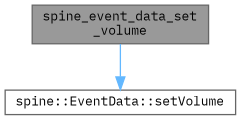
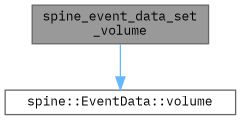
(120, 102) -> (120, 102)
